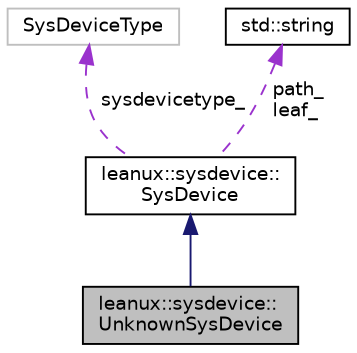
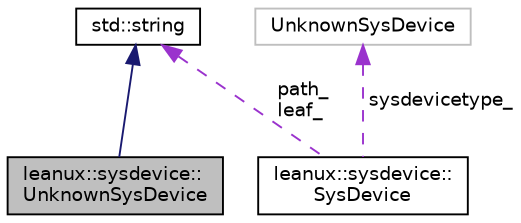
(93, 27) -> (363, 27)
(191, 260) -> (126, 111)
